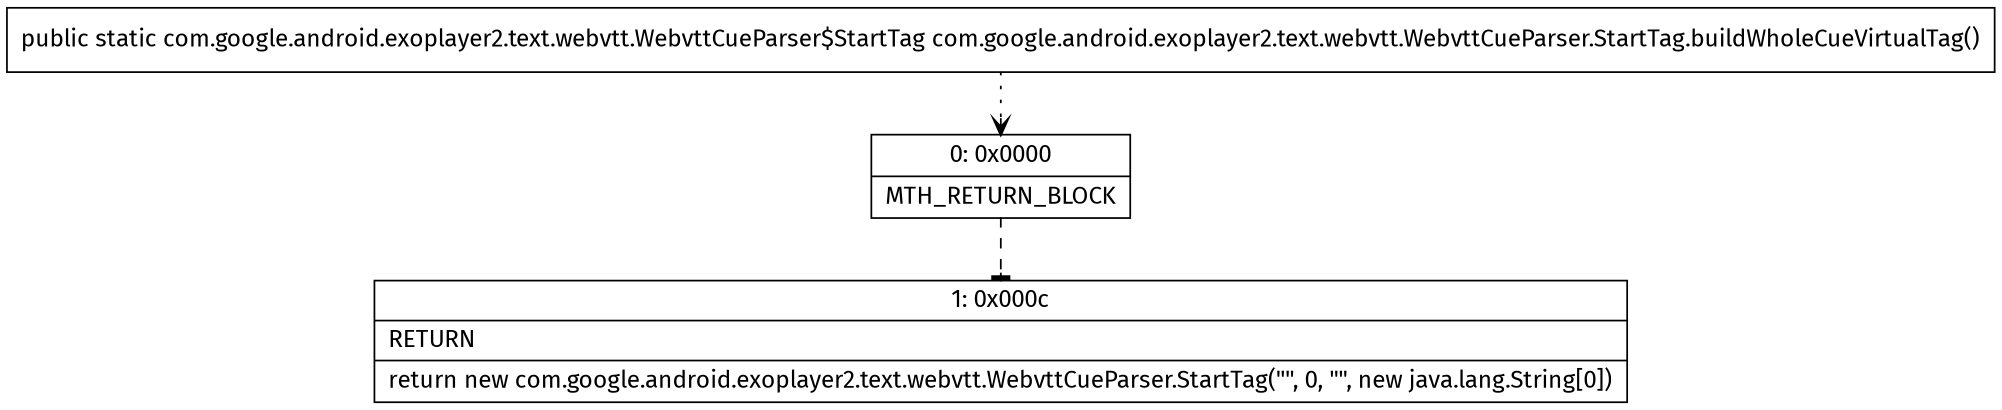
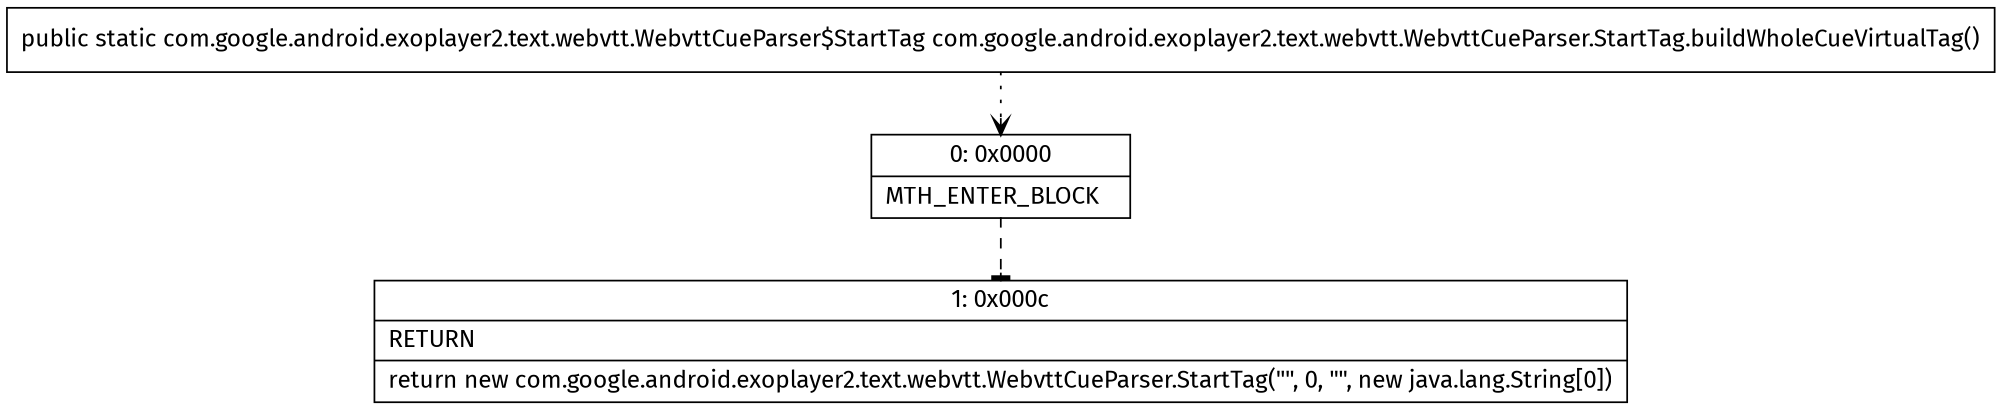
(1001, 196) -> (993, 196)
